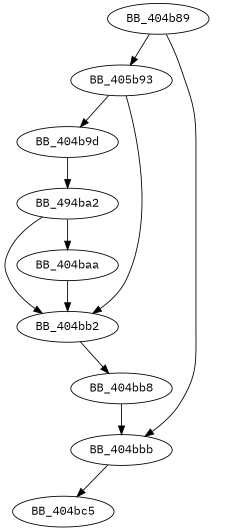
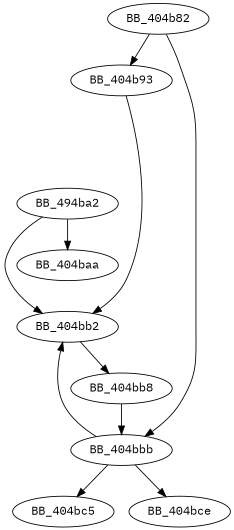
(158, 19) -> (158, 19)
(122, 80) -> (122, 80)
(68, 142) -> none
(68, 292) -> (62, 401)
none -> (180, 512)
